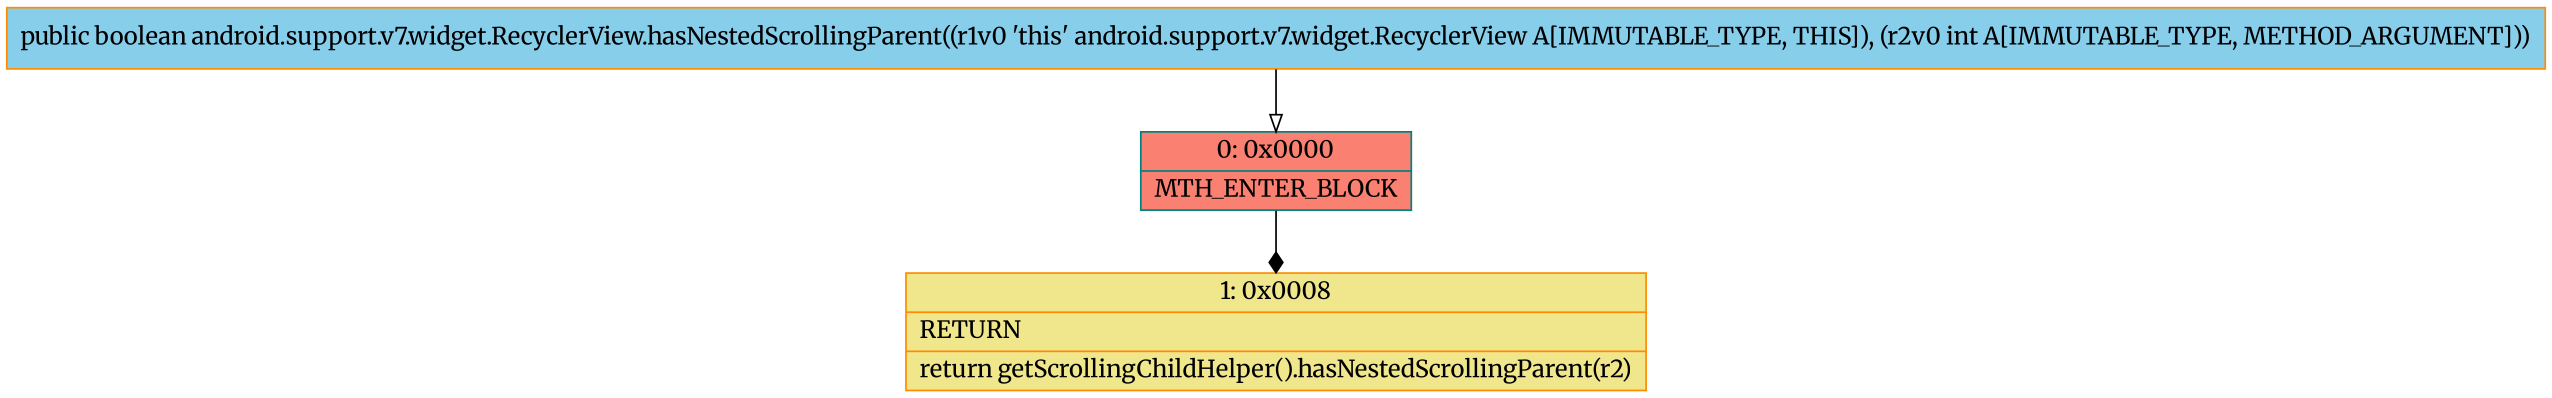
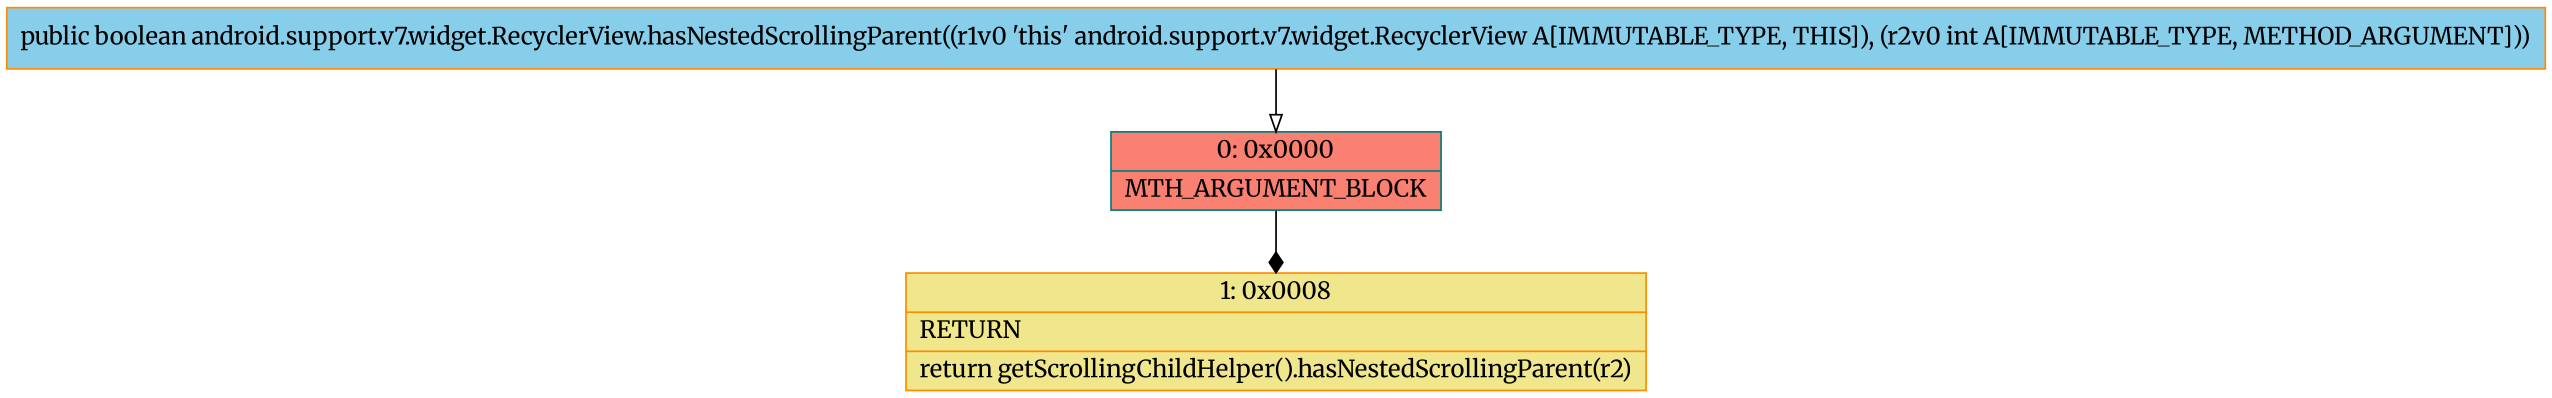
(1276, 190) -> (1276, 190)
